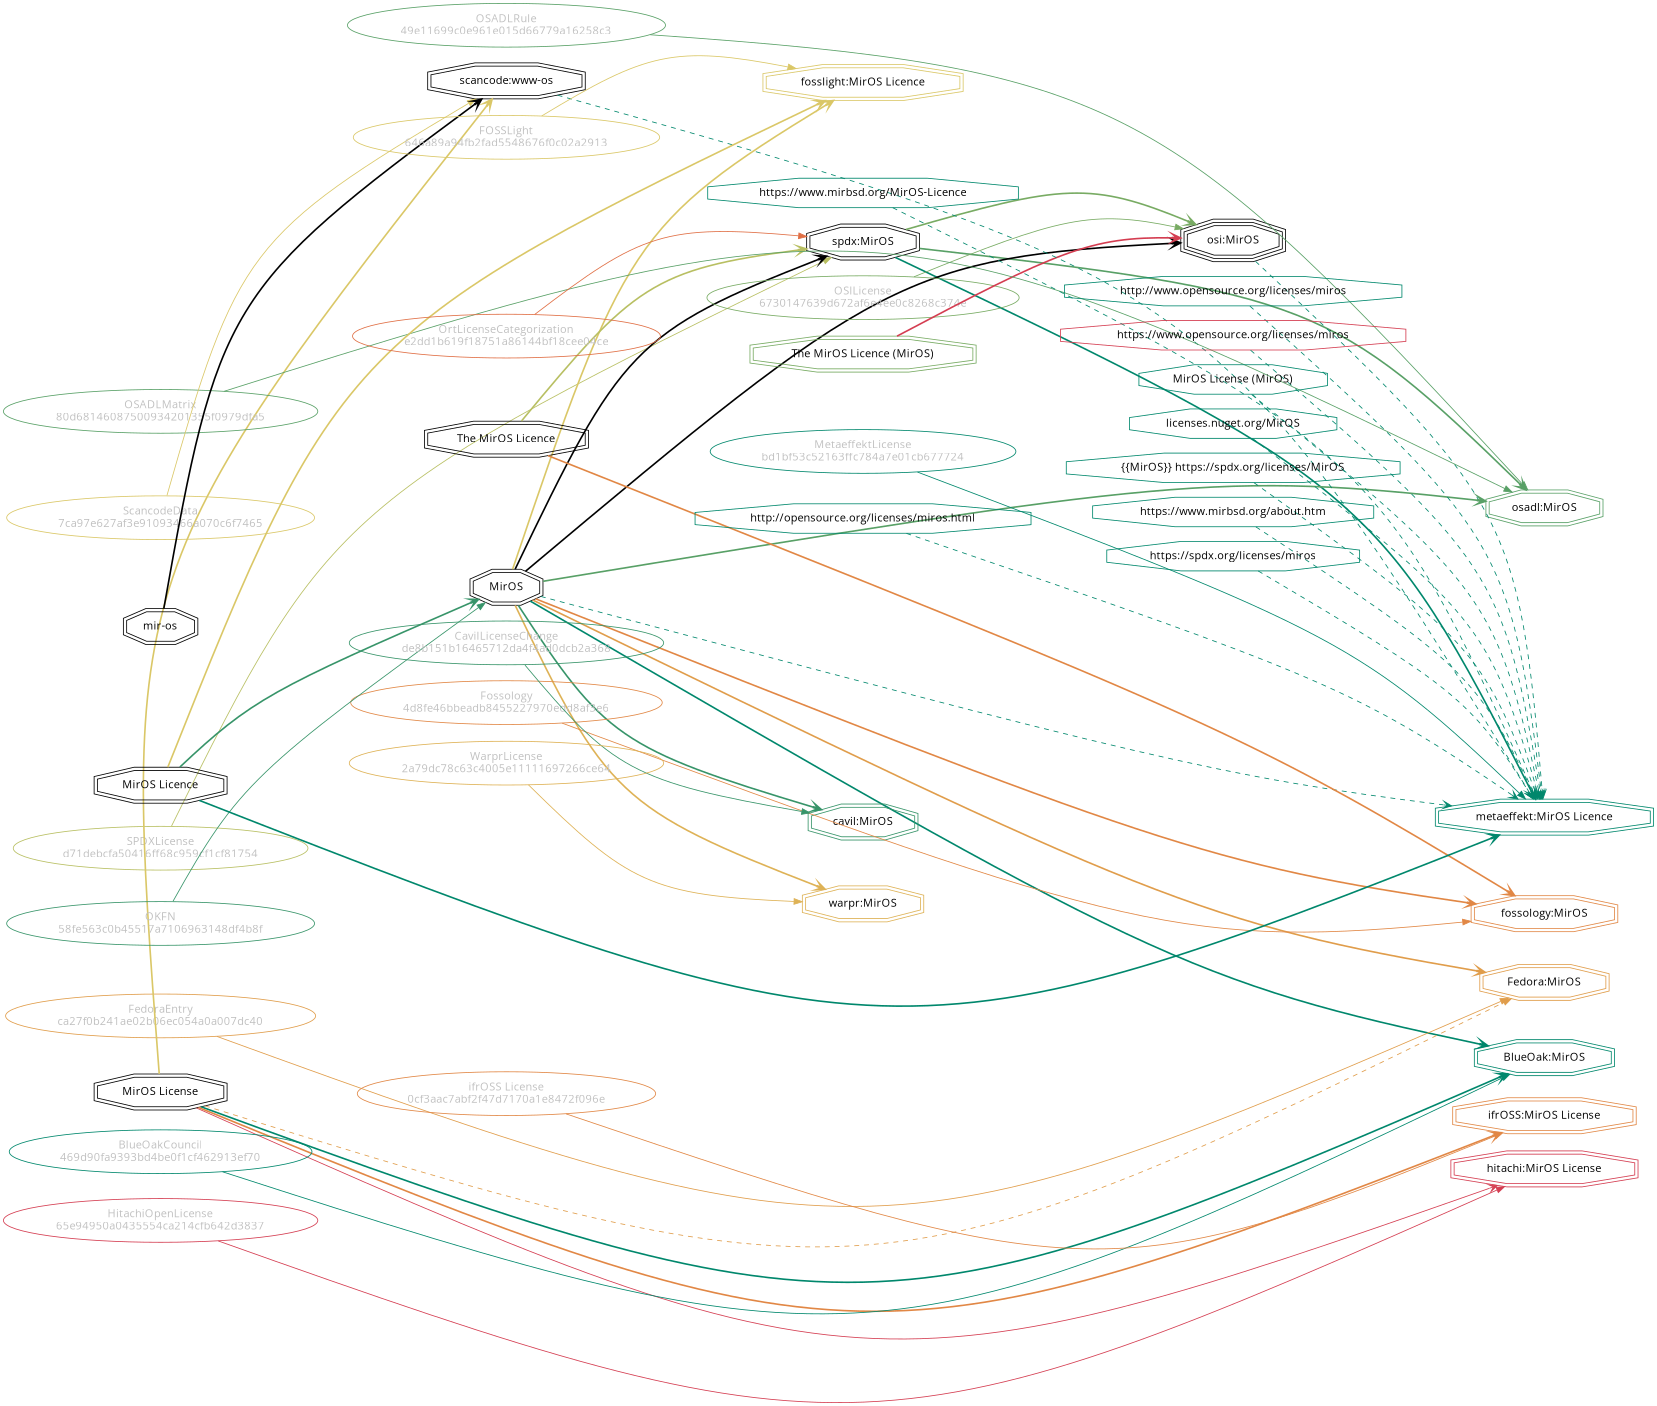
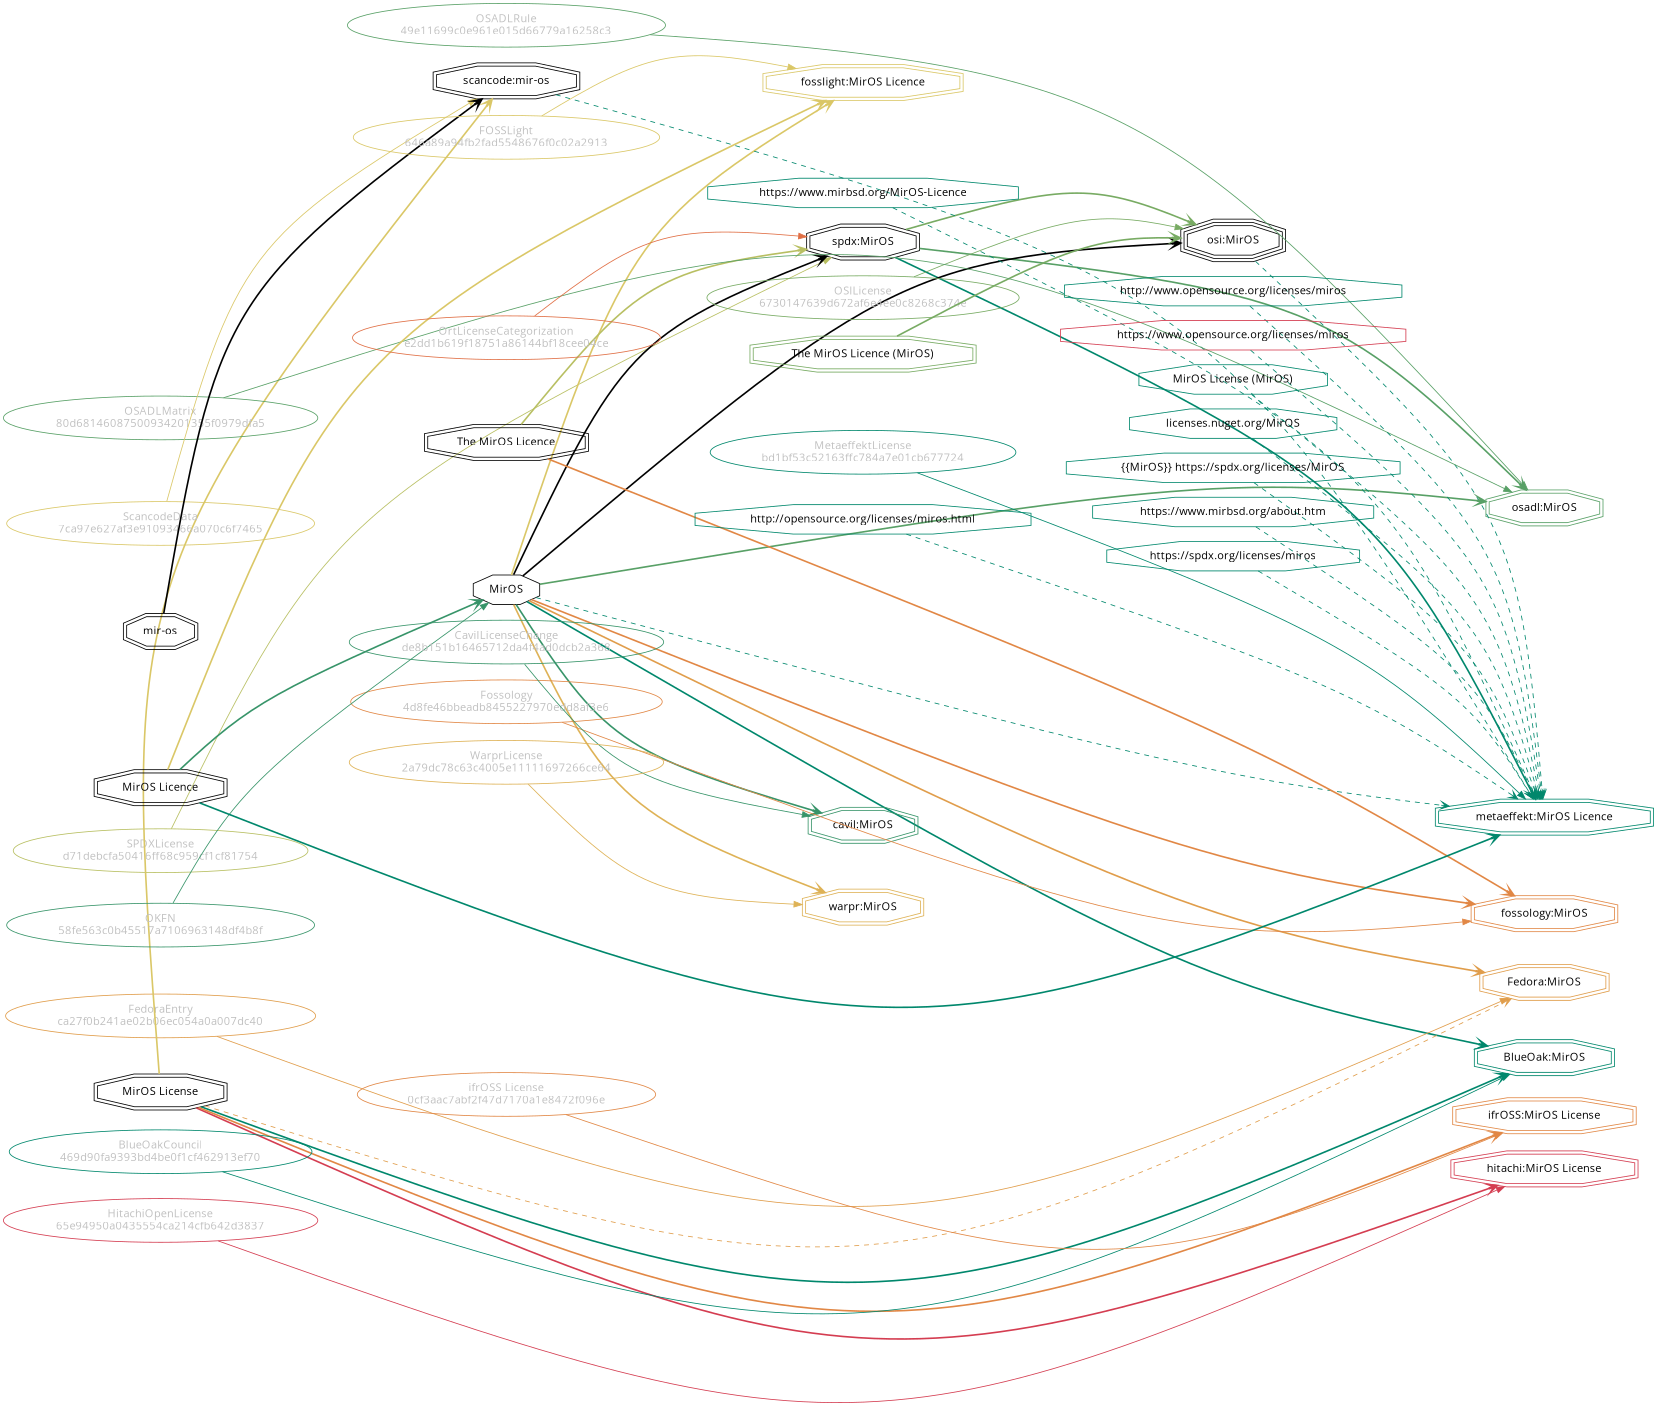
(506, 81) -> (506, 81)
(1029, 269) -> (1029, 269)
(506, 587) -> (506, 590)
(869, 1245) -> (869, 1245)
(833, 1334) -> (833, 1334)
